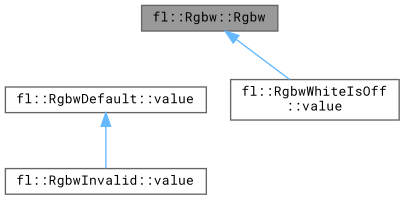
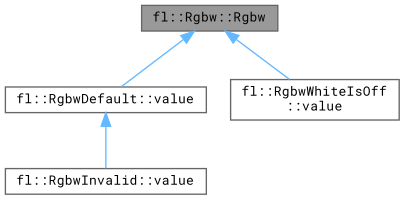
none -> (152, 63)
